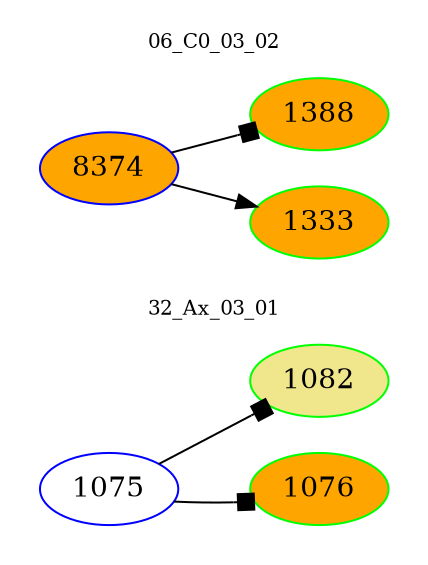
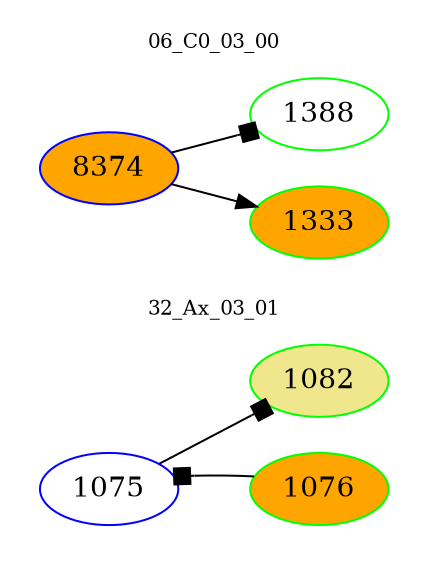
(214, 43) -> (214, 43)
(319, 114) -> (319, 114)
(204, 502) -> (224, 476)
